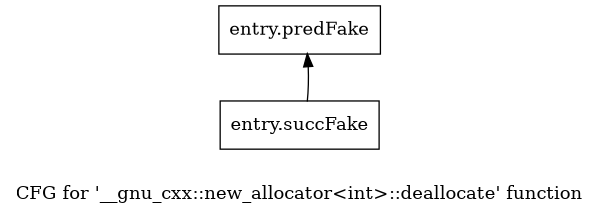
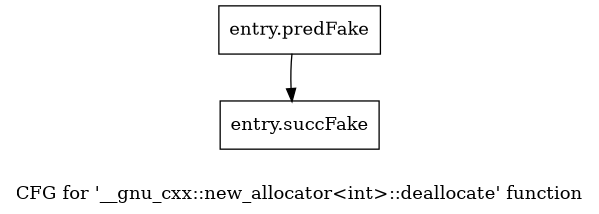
(308, 84) -> (291, 71)
